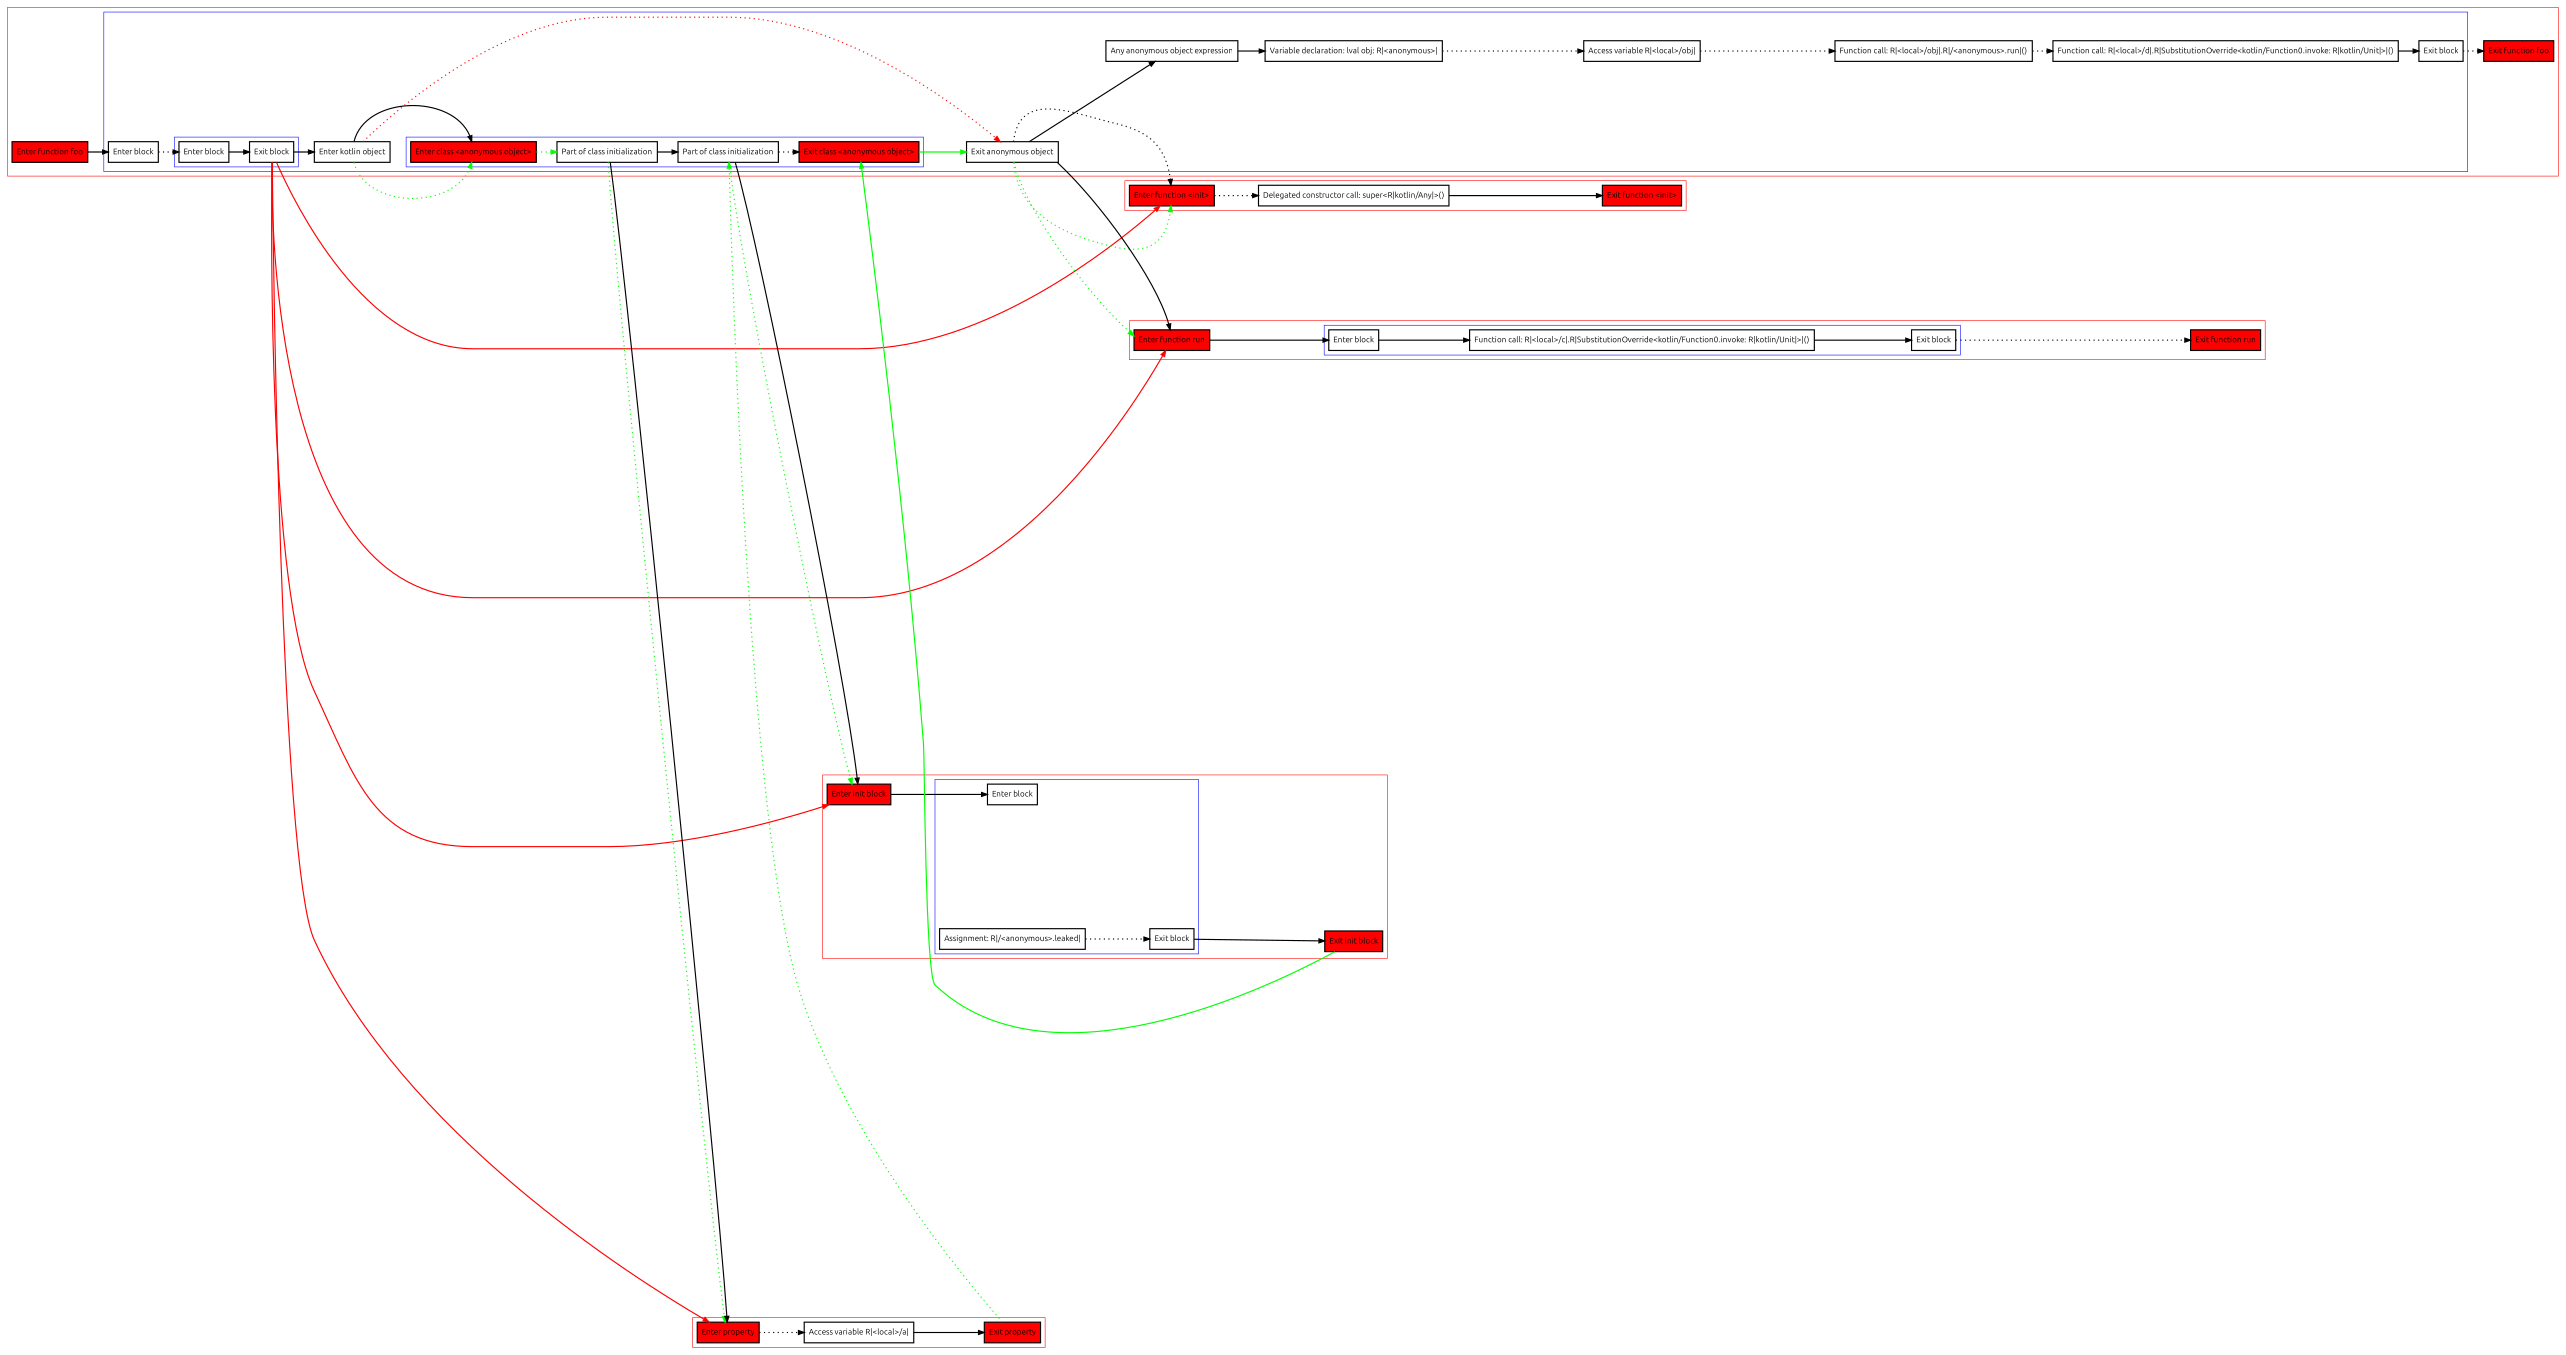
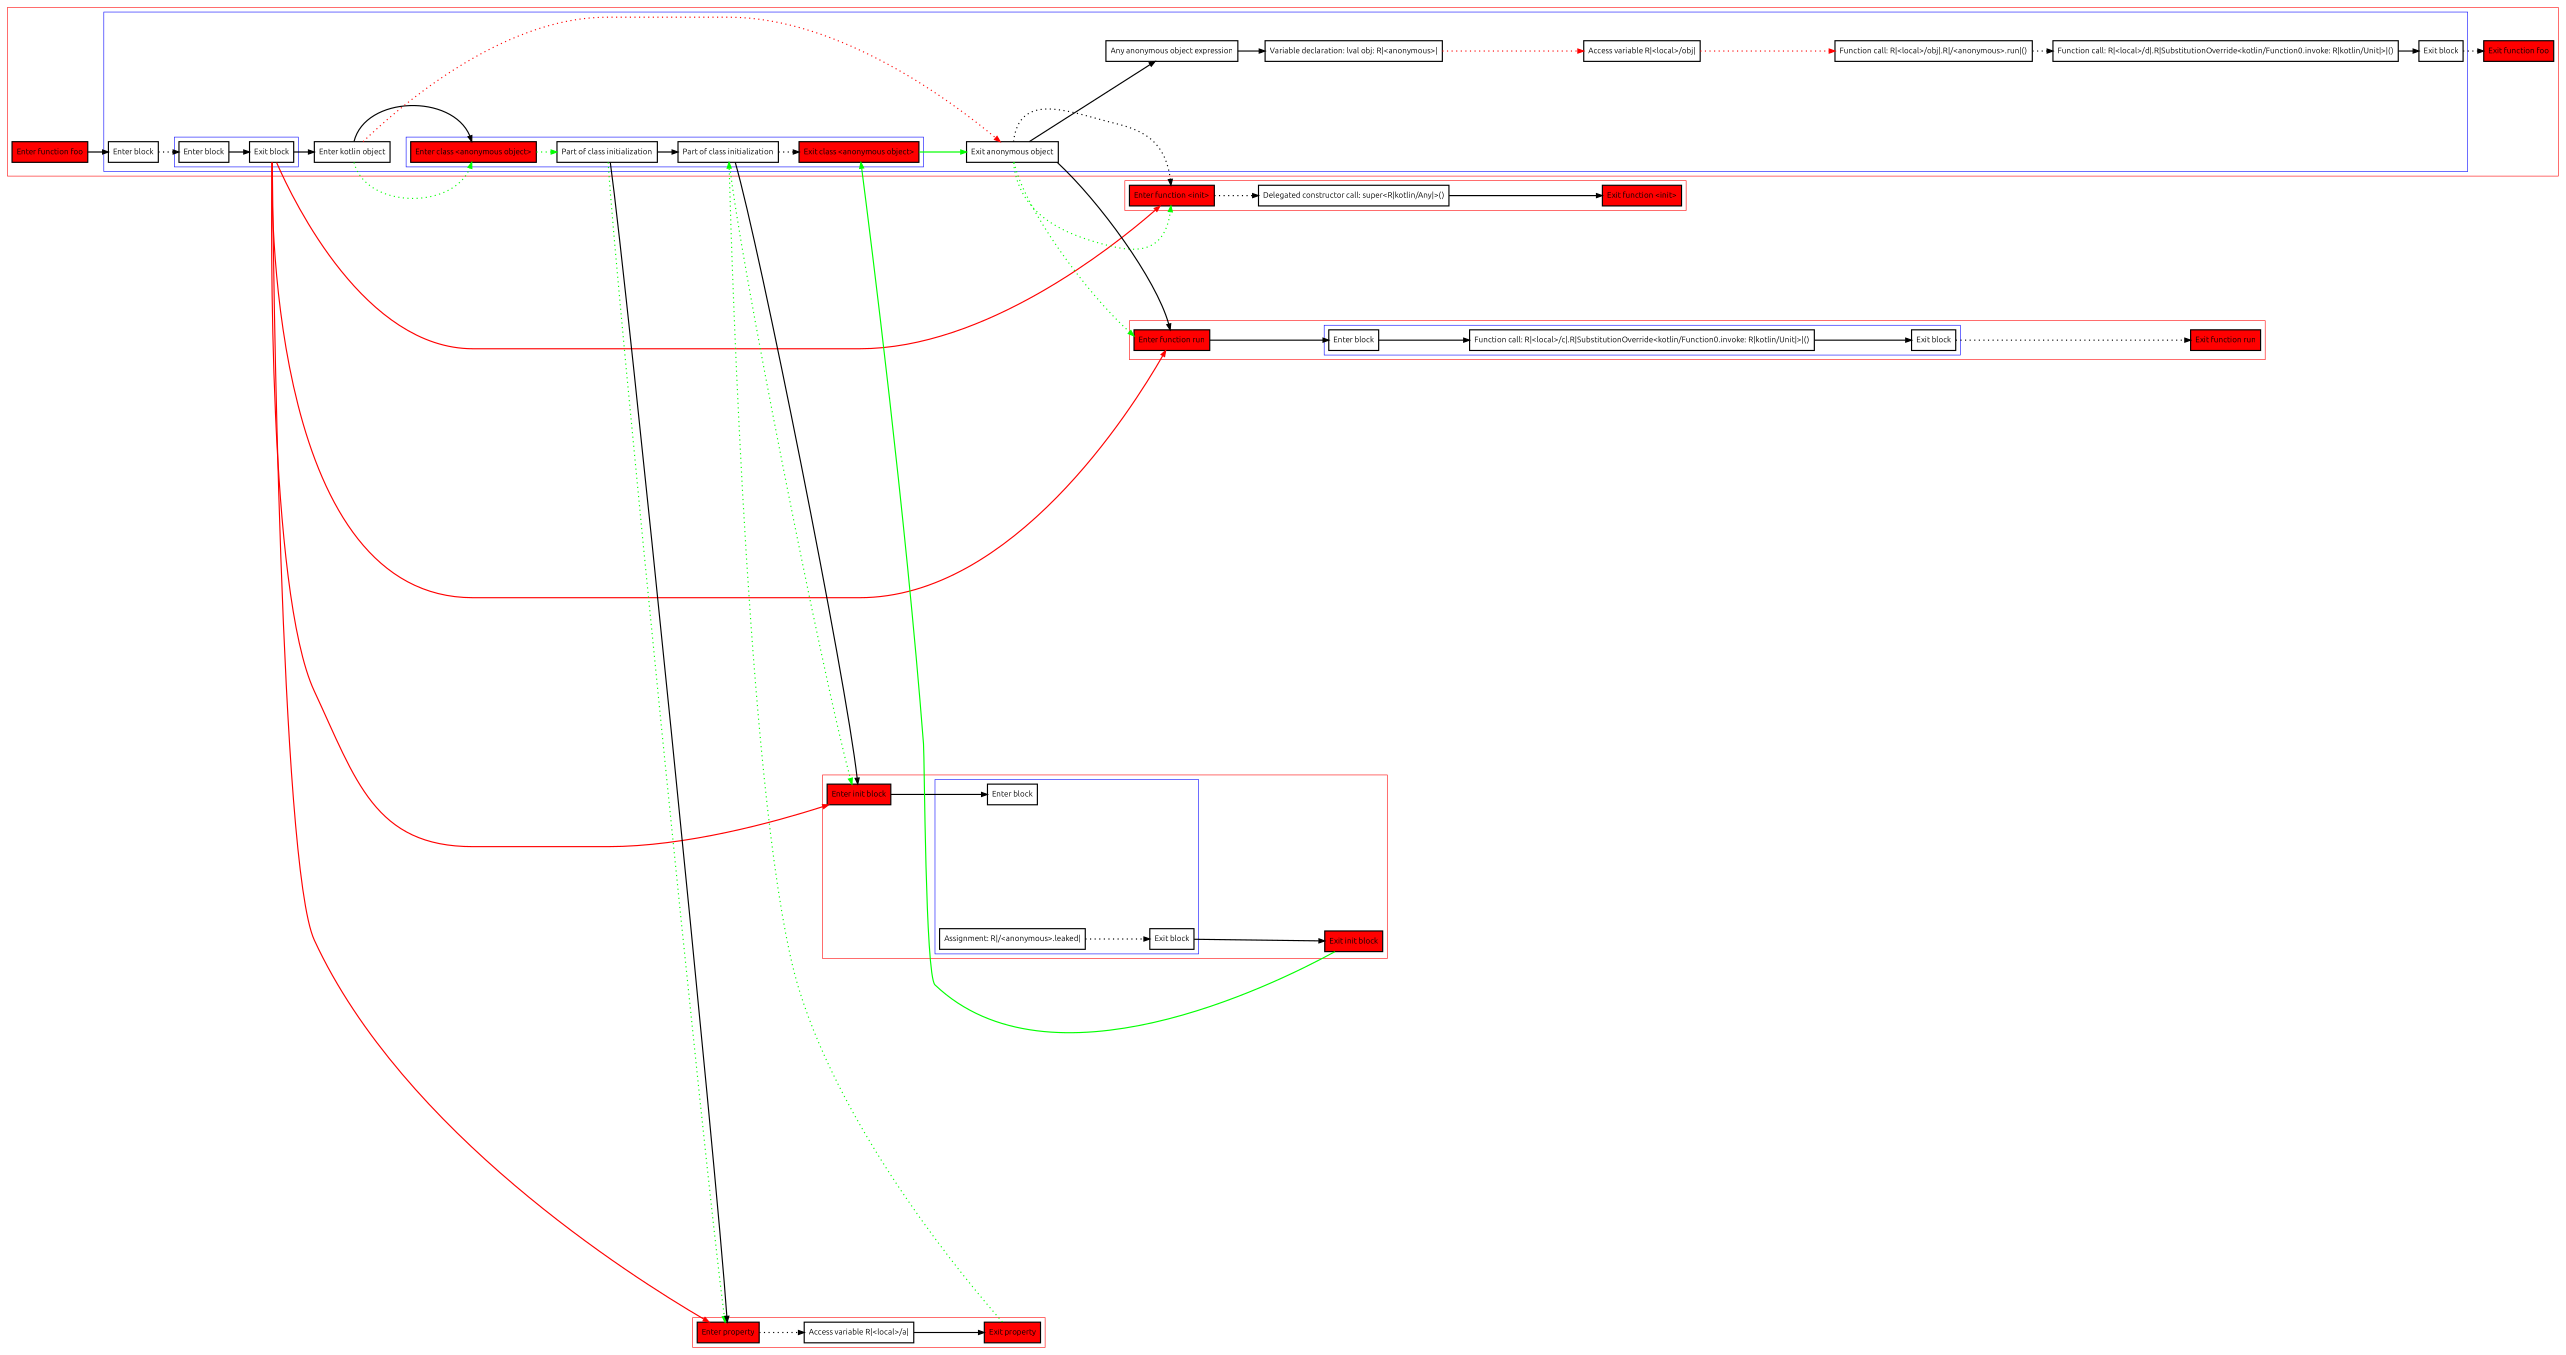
(1510, 51) -> (1510, 51)
(1765, 51) -> (1765, 51)
